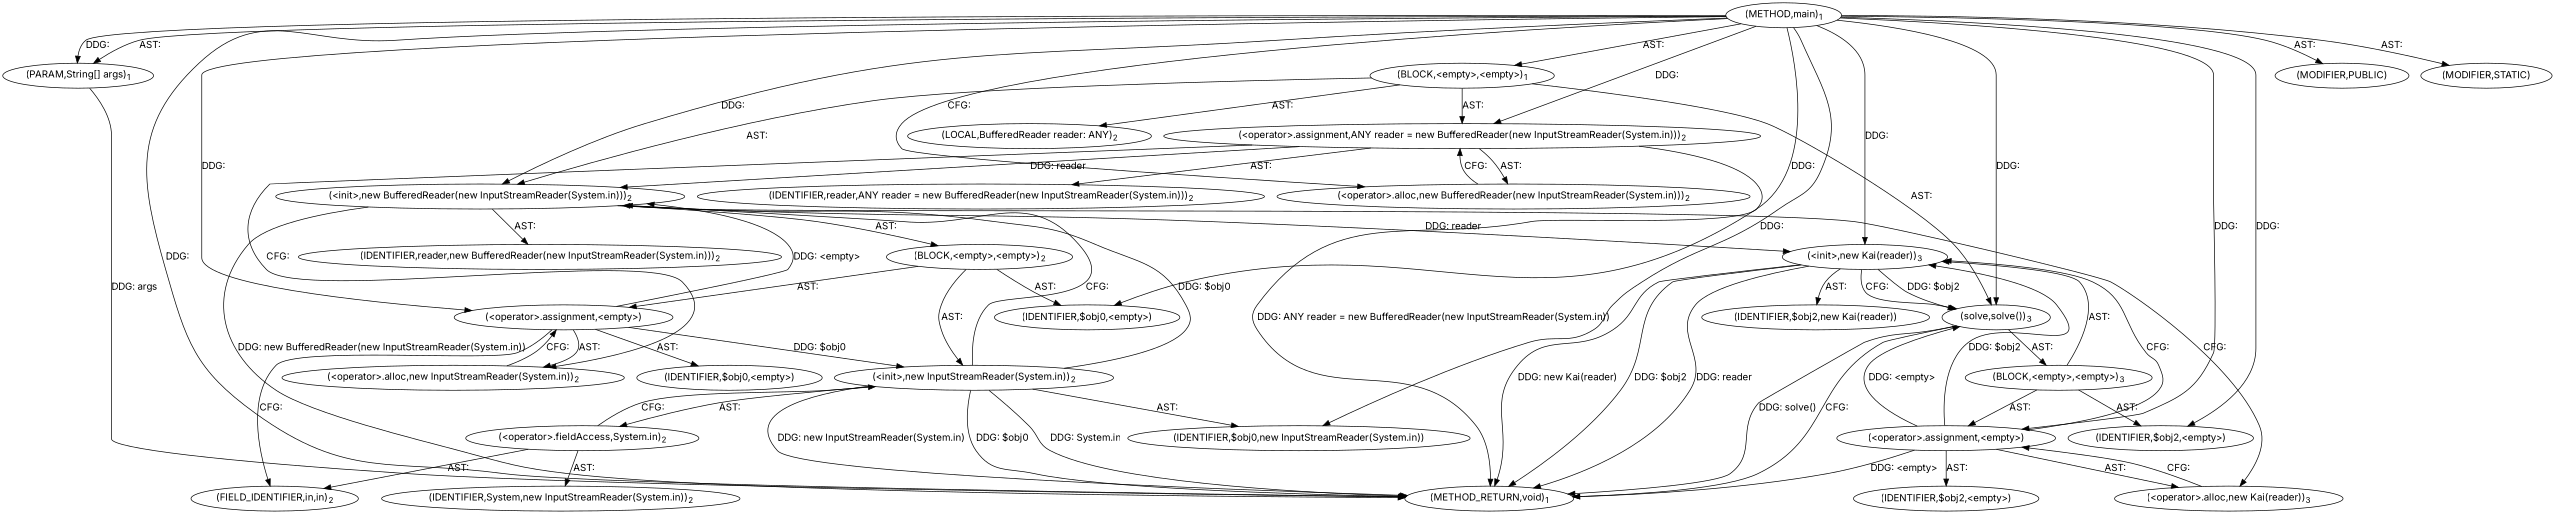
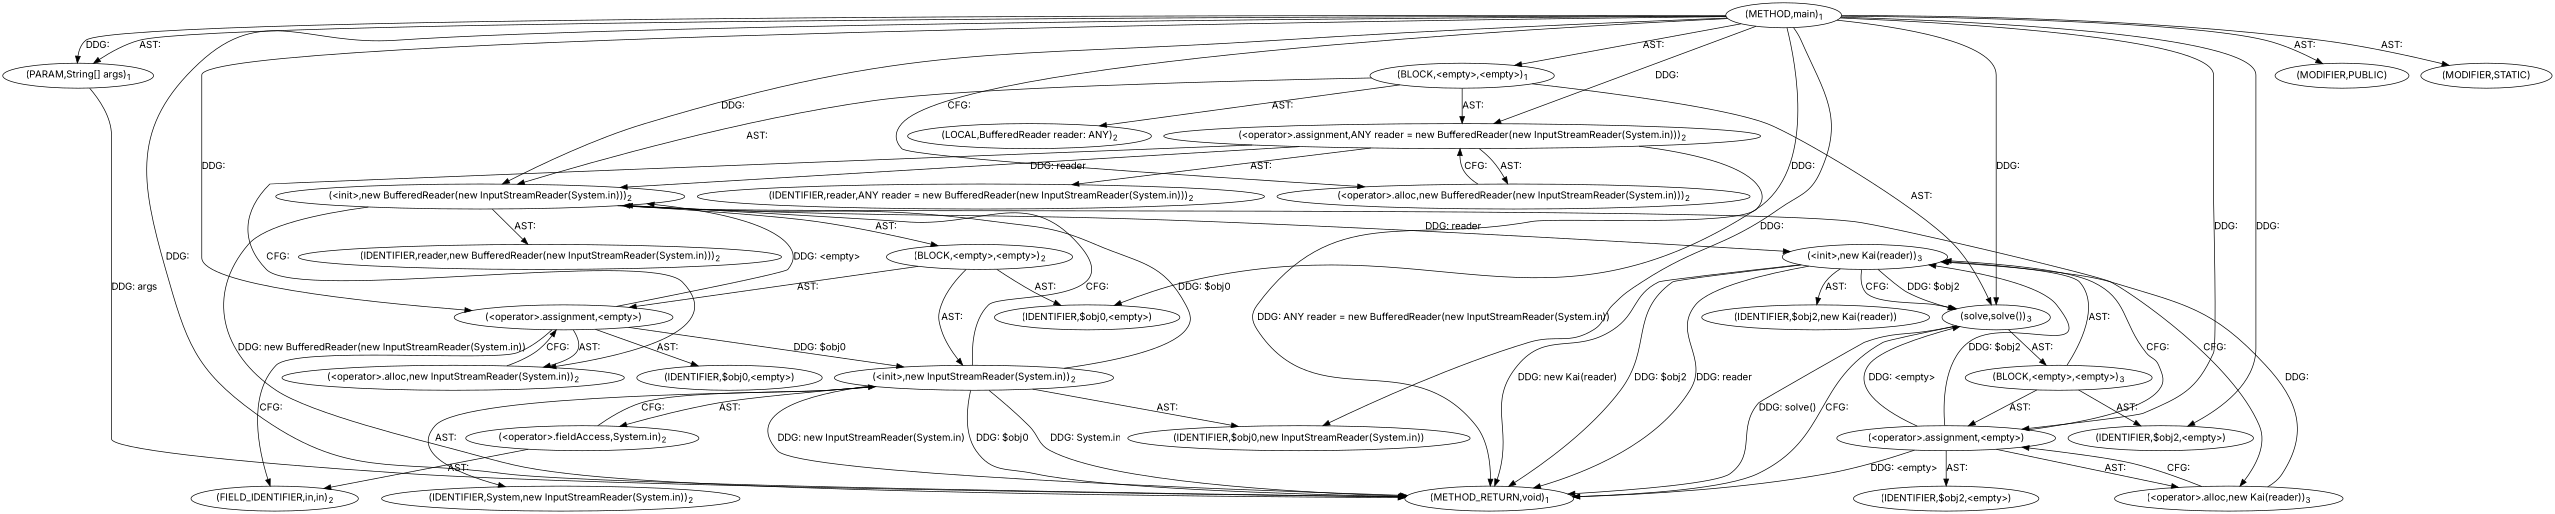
(1865, 119) -> (2185, 306)
(573, 465) -> (602, 398)
